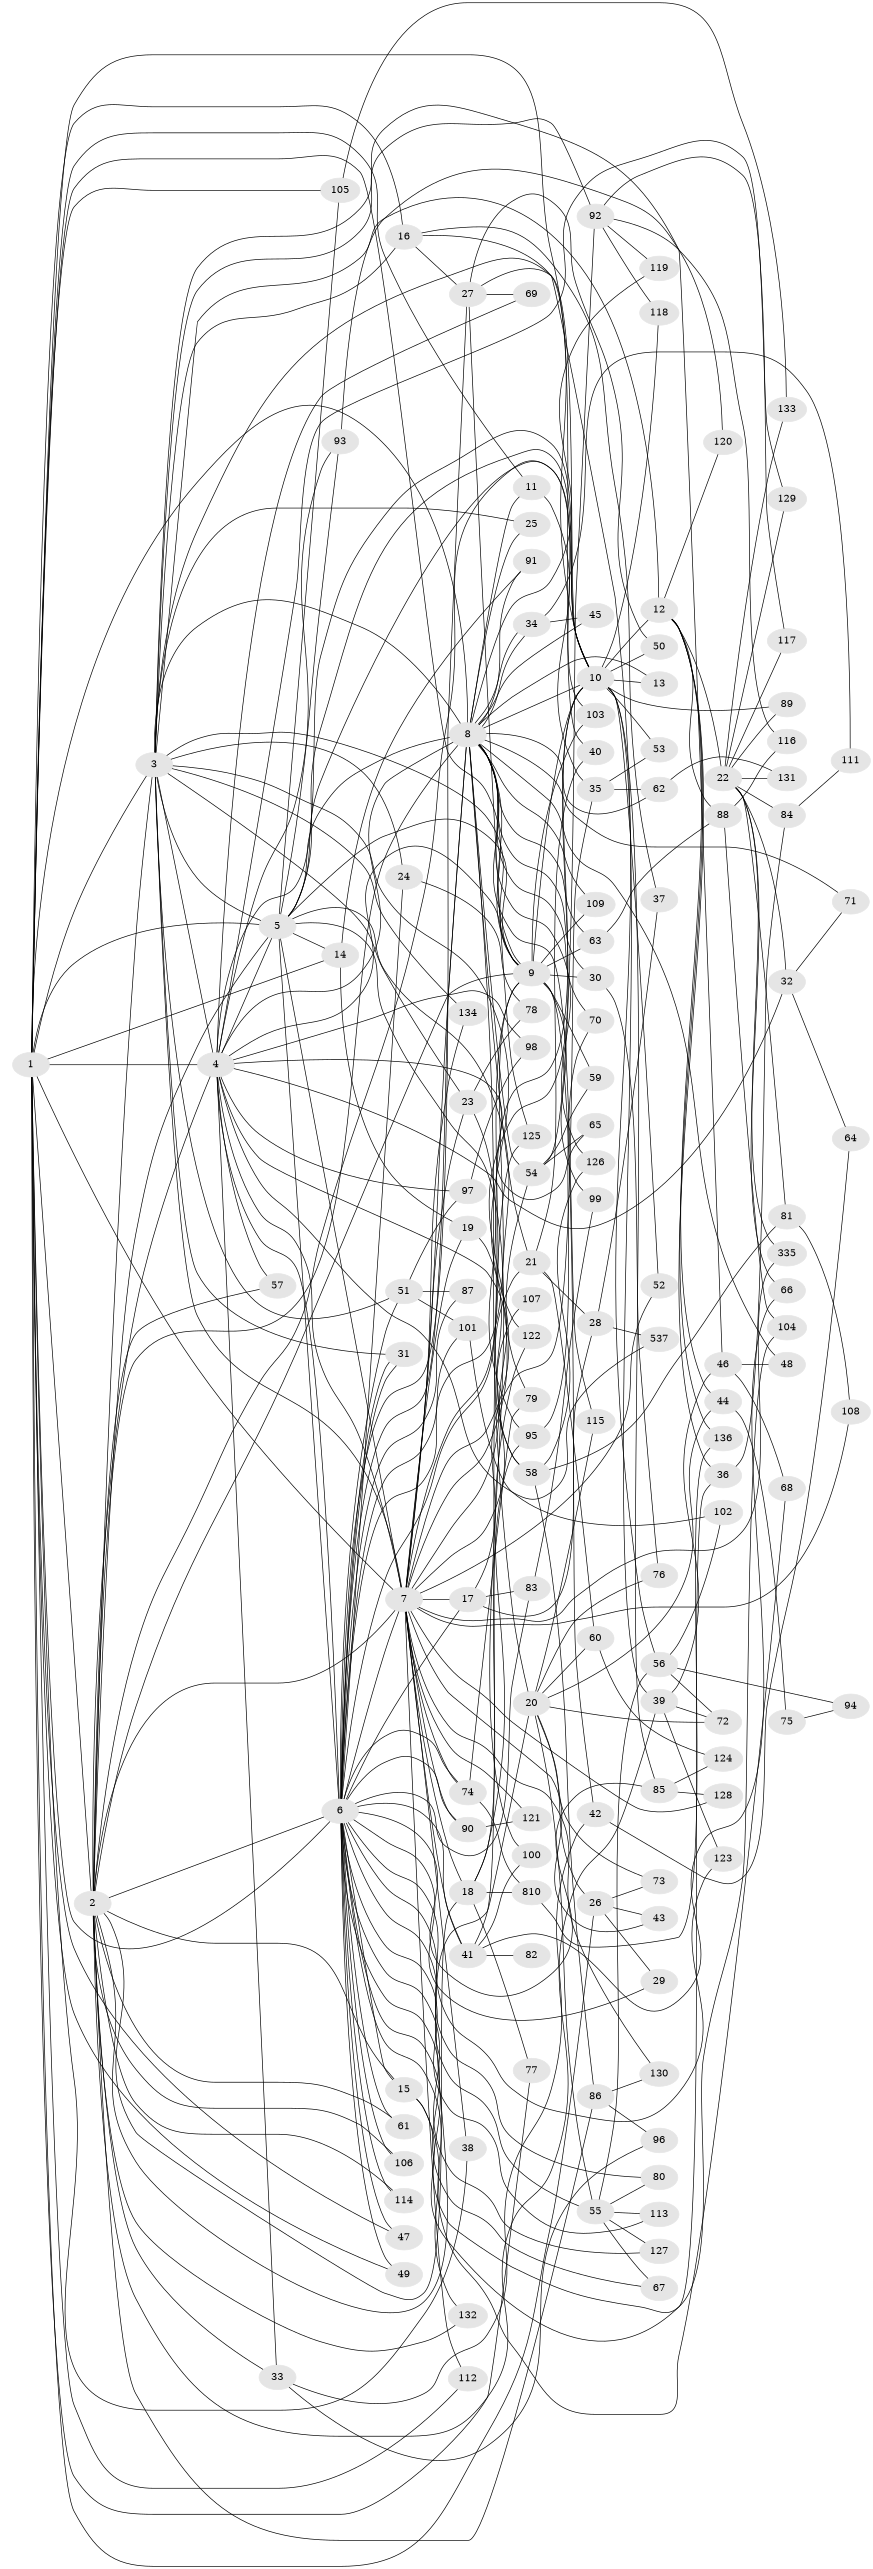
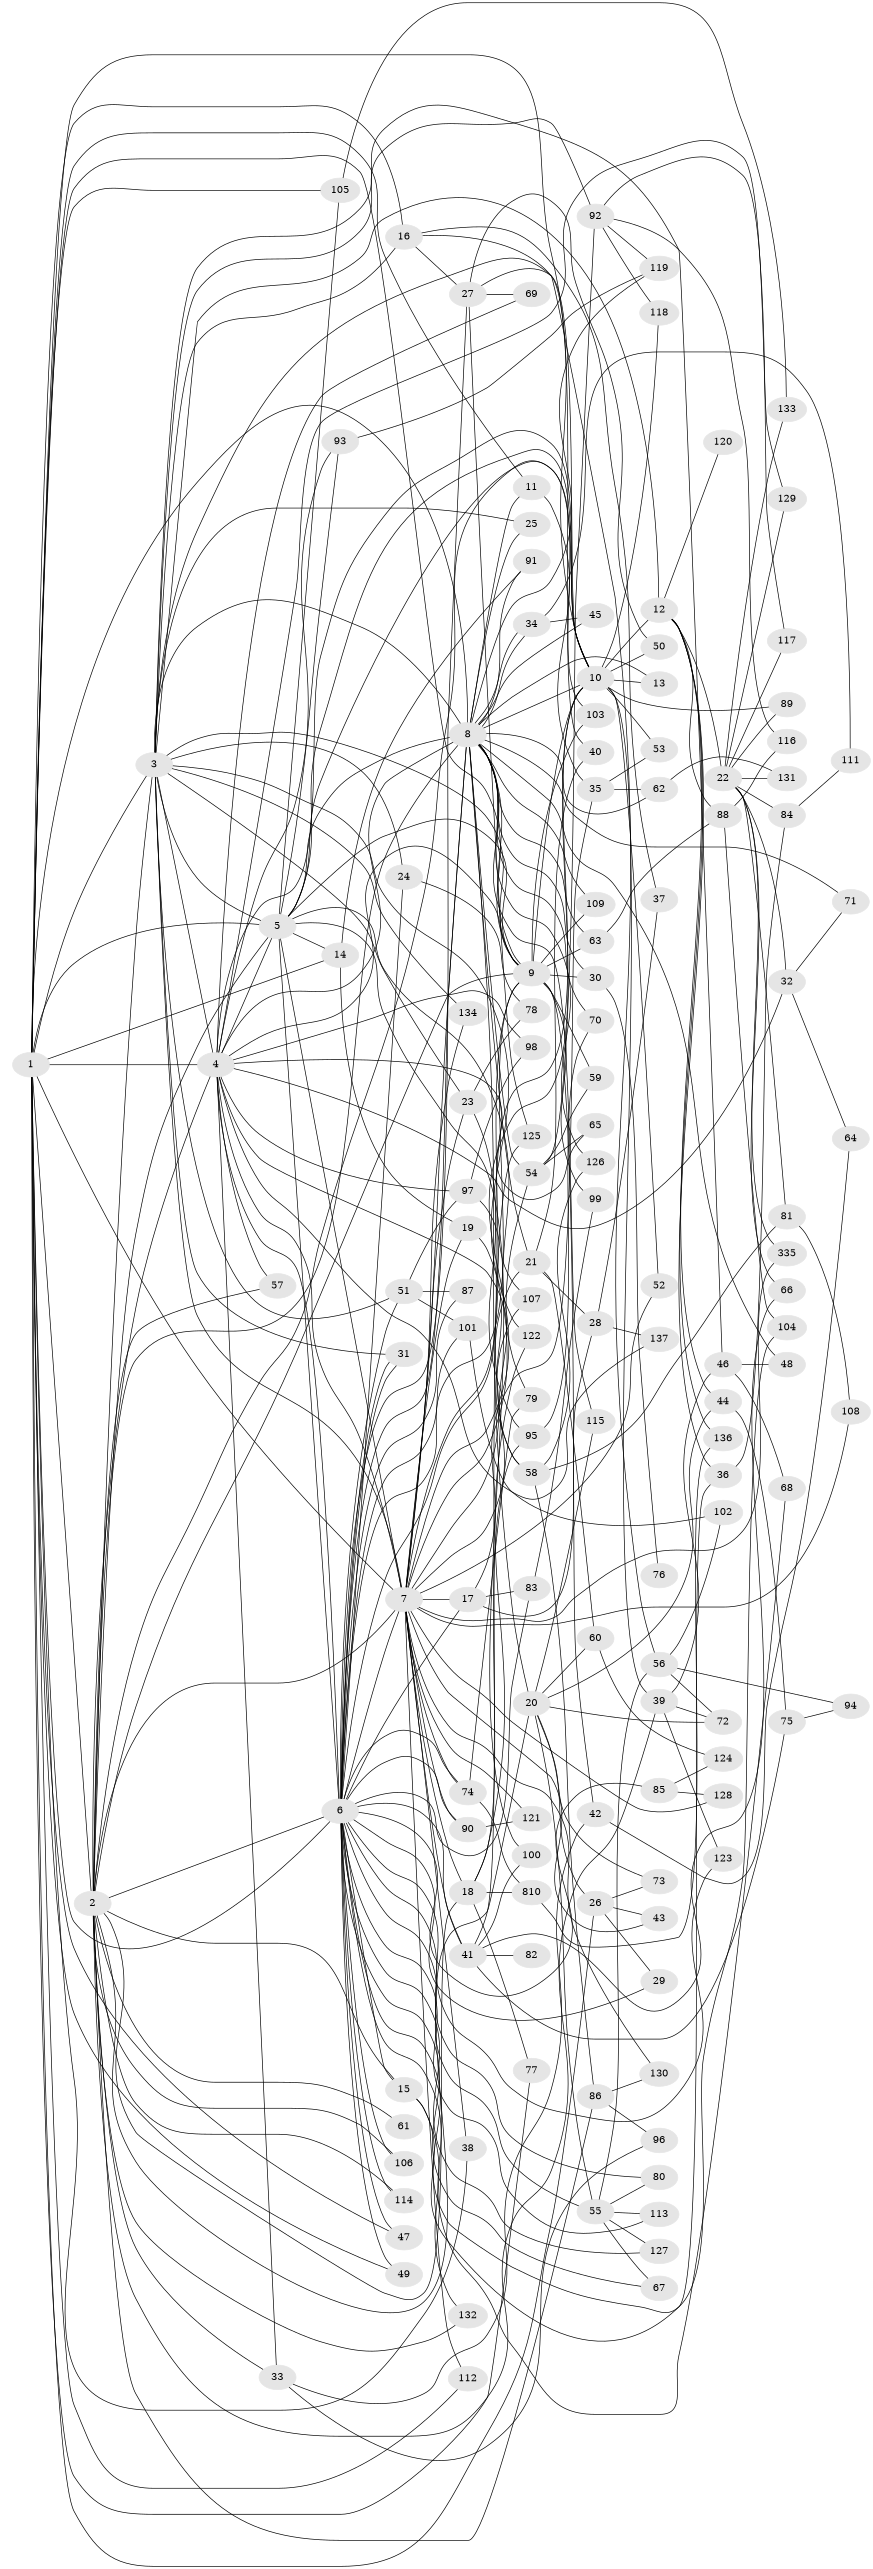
(522, 171) -> (509, 371)
(638, 1122) -> none
none -> (500, 1245)
(659, 1339) -> (659, 1339)
(570, 1628) -> none
none -> (708, 1996)
(360, 2003) -> none
